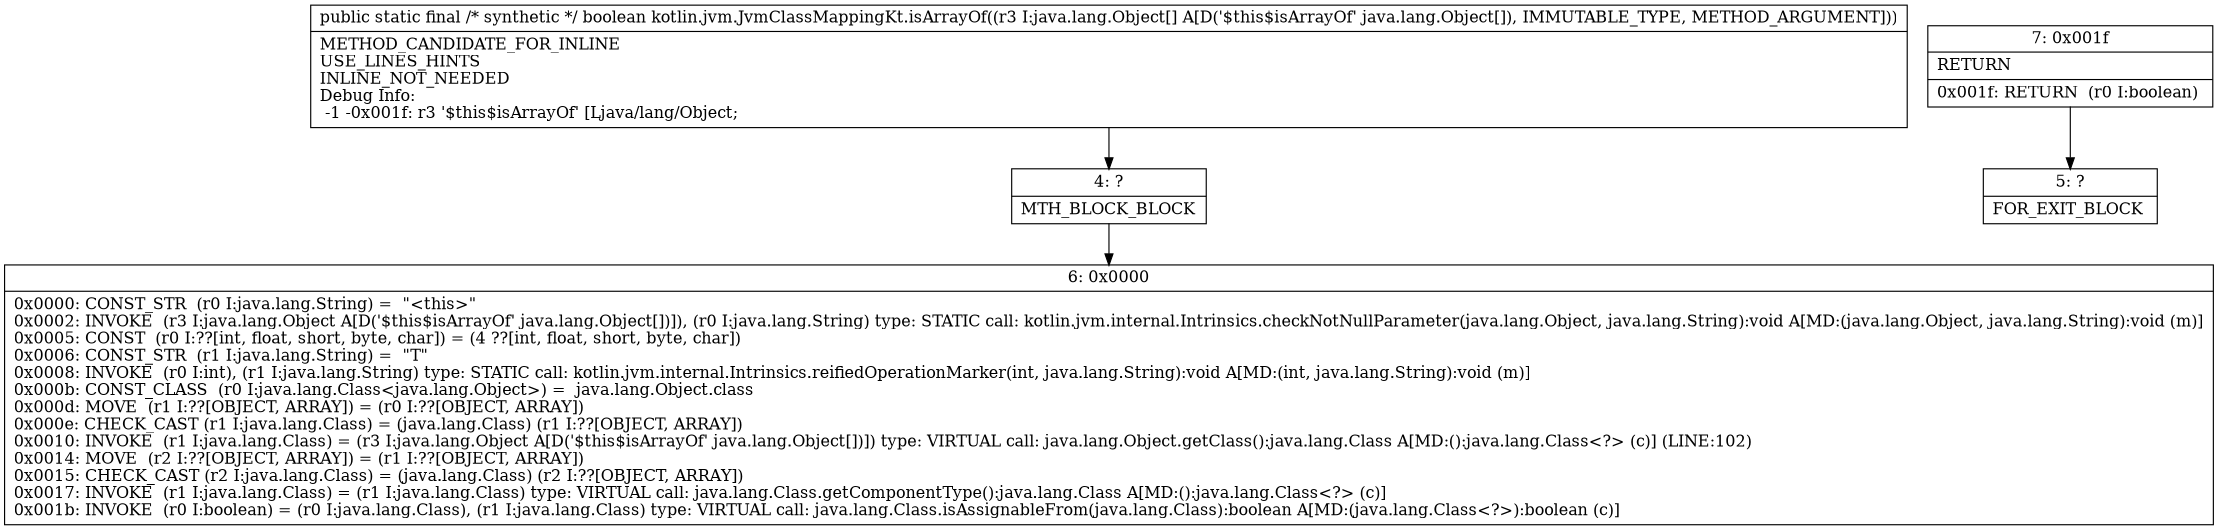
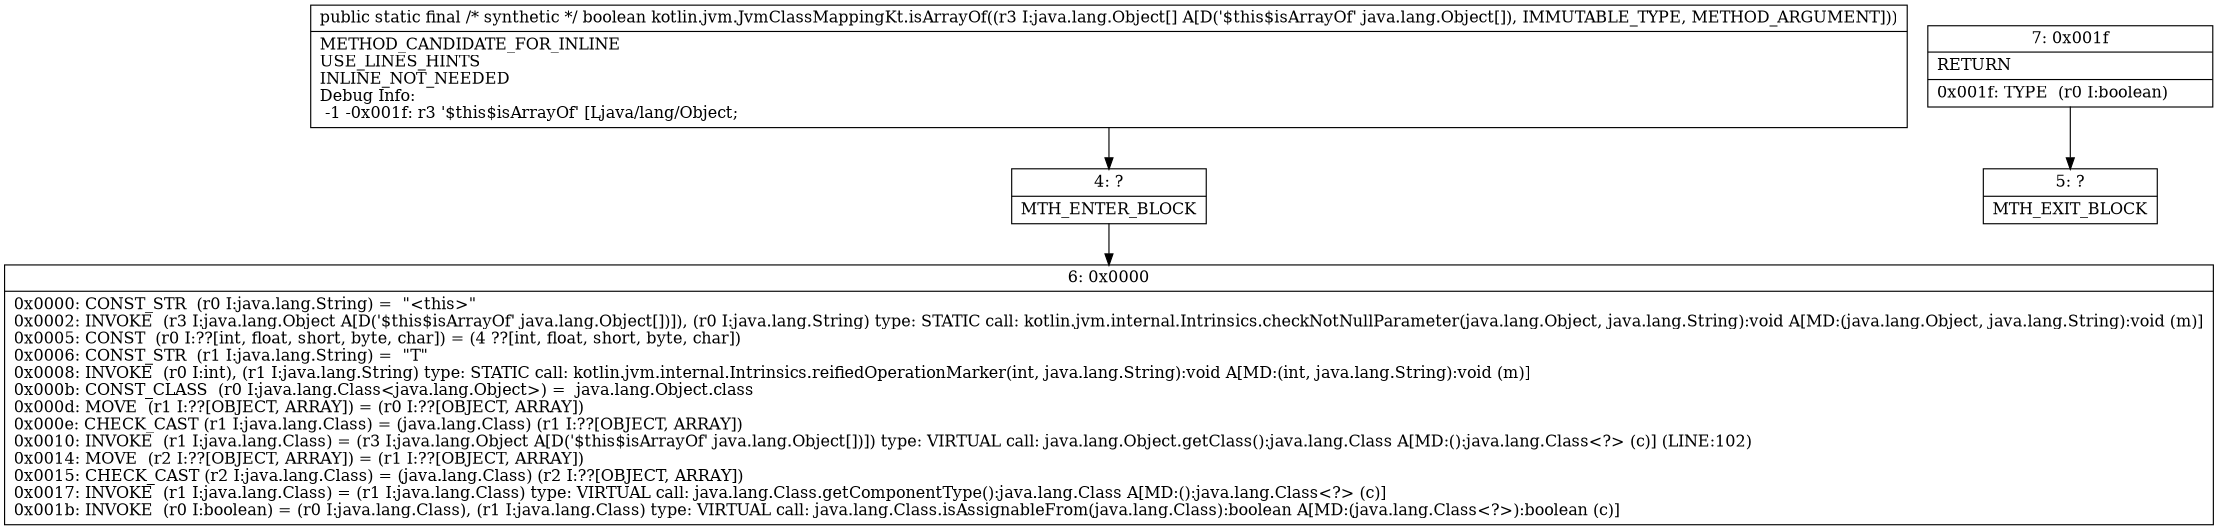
(2070, 93) -> (2055, 93)
(1108, 209) -> (1109, 209)
(2068, 209) -> (2070, 209)
